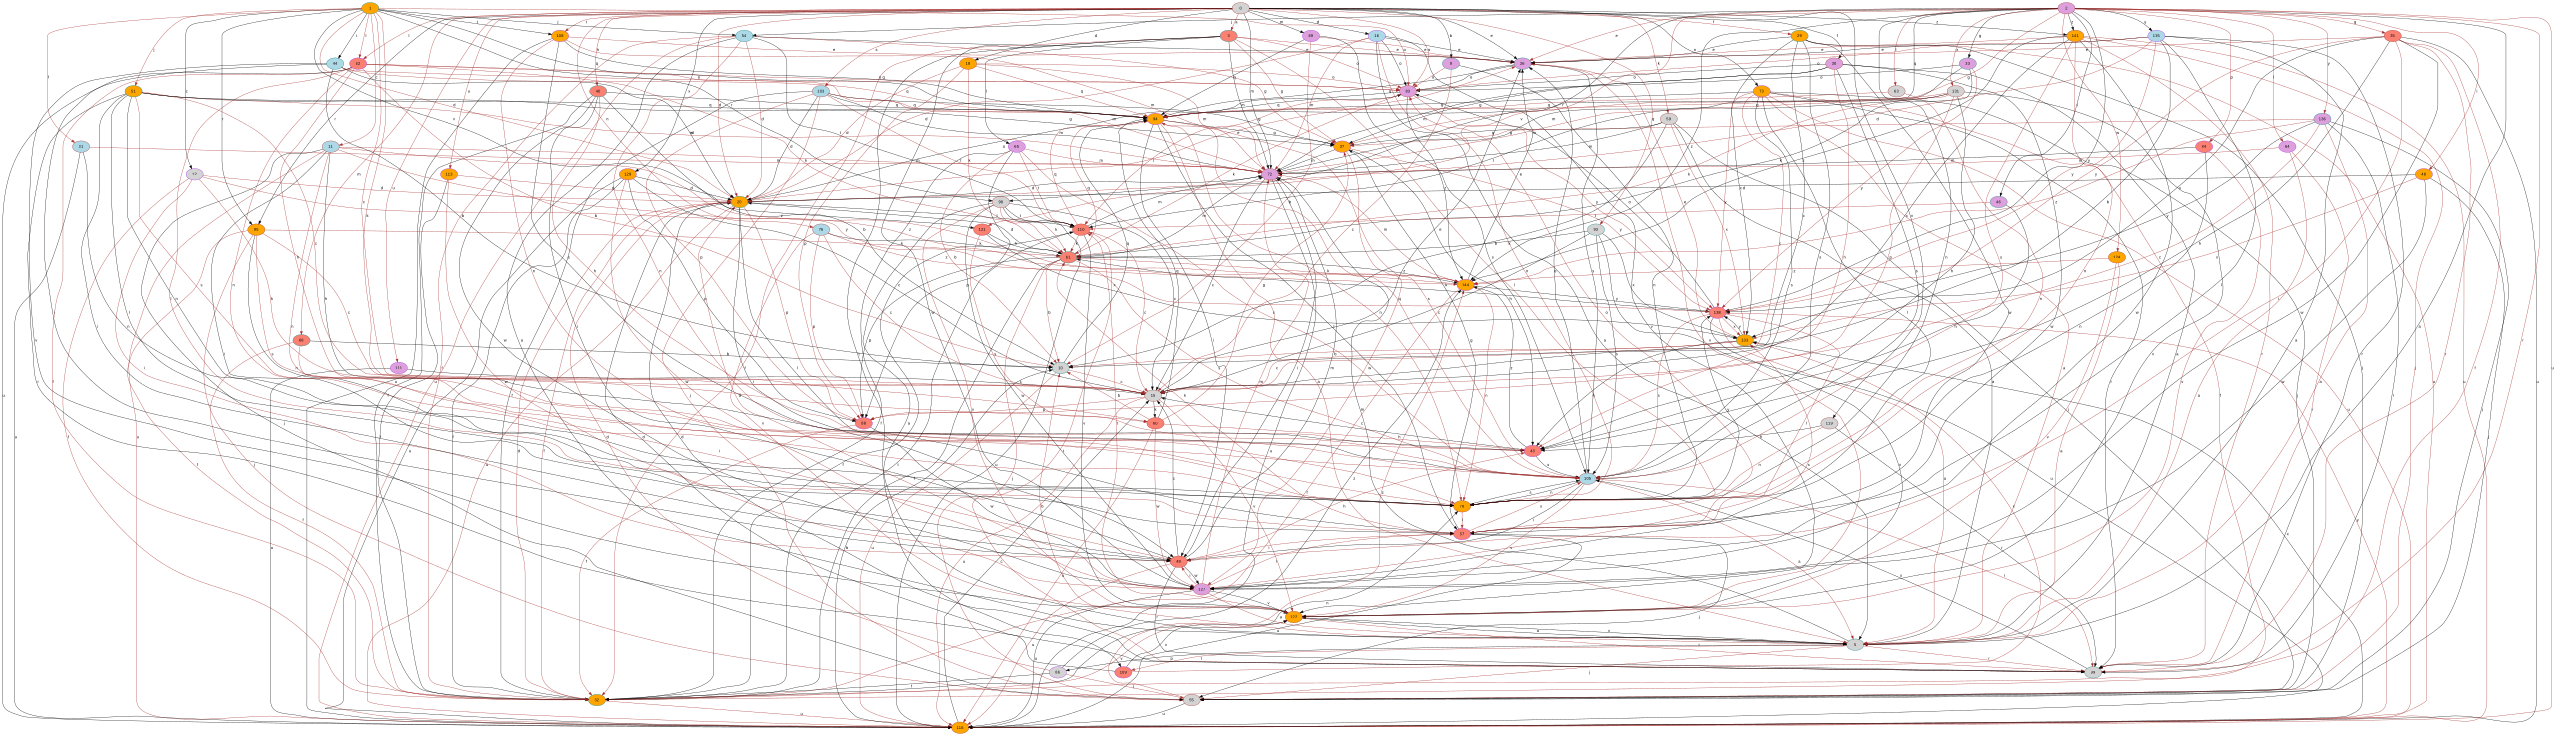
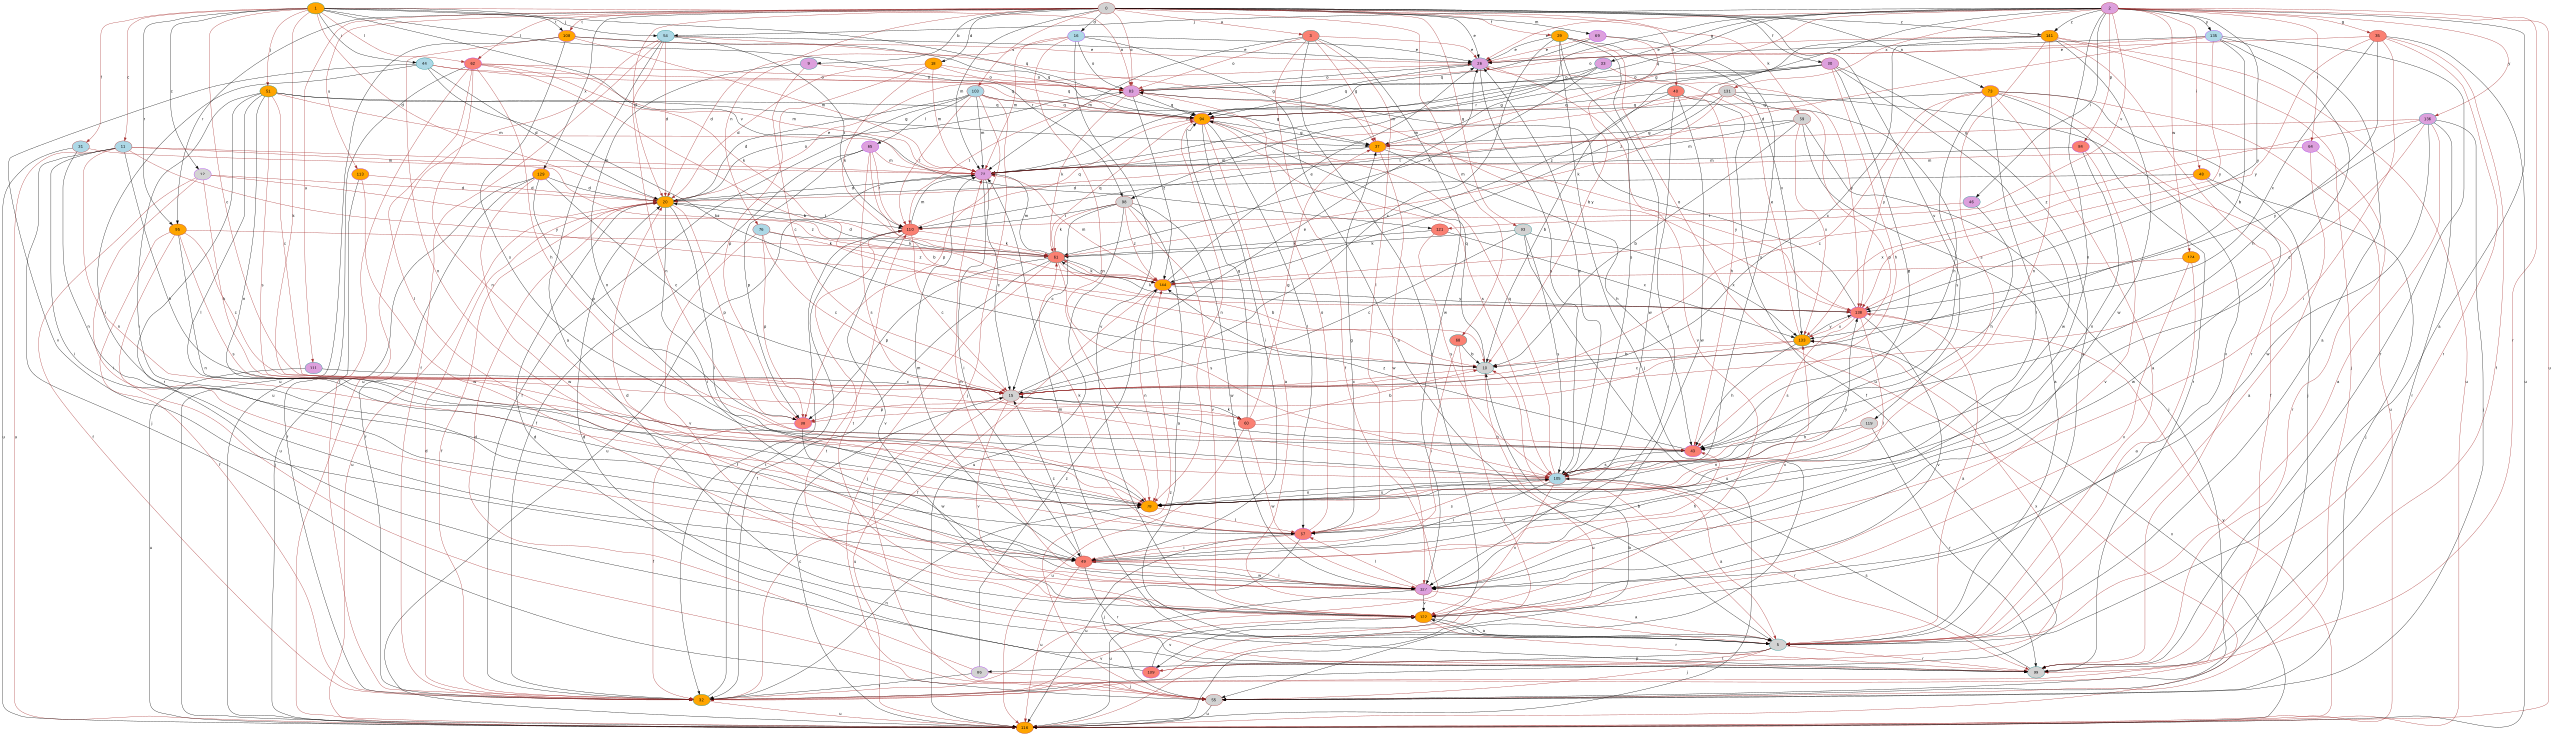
(1058, 49) -> (923, 115)
(1897, 91) -> none
none -> (1133, 244)
(399, 368) -> (314, 368)
(1960, 537) -> (2026, 517)
